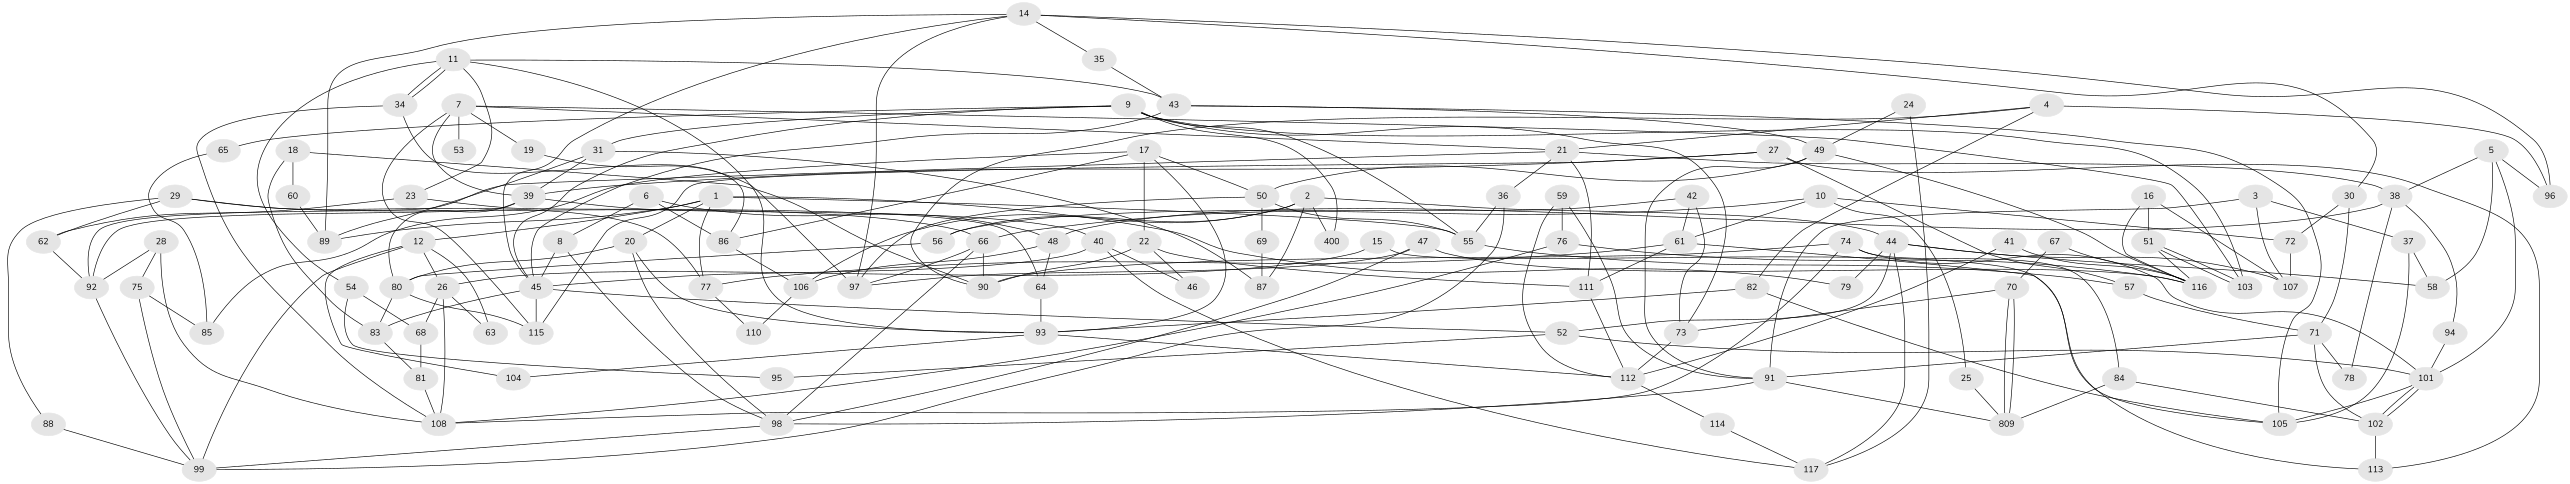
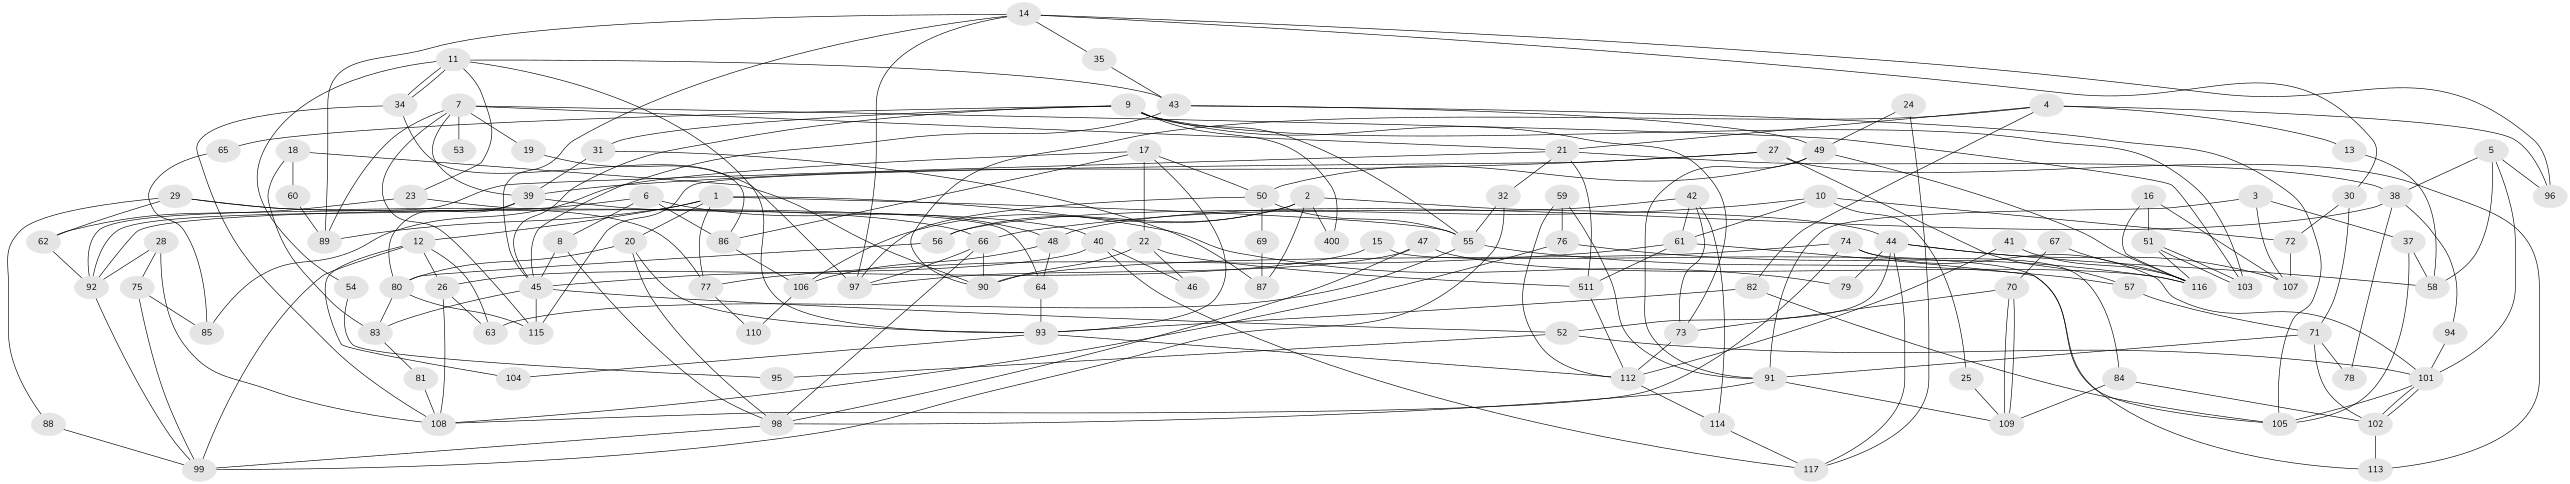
none -> (2349, 151)
(517, 180) -> (379, 151)
(1503, 196) -> (1503, 196)
none -> (353, 213)
(1586, 288) -> (1586, 288)
none -> (982, 307)
none -> (1724, 308)
(421, 333) -> none
(2007, 424) -> (2007, 424)
